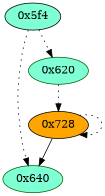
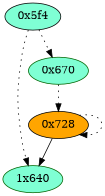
(58, 71) -> (58, 71)
(33, 179) -> (33, 179)
